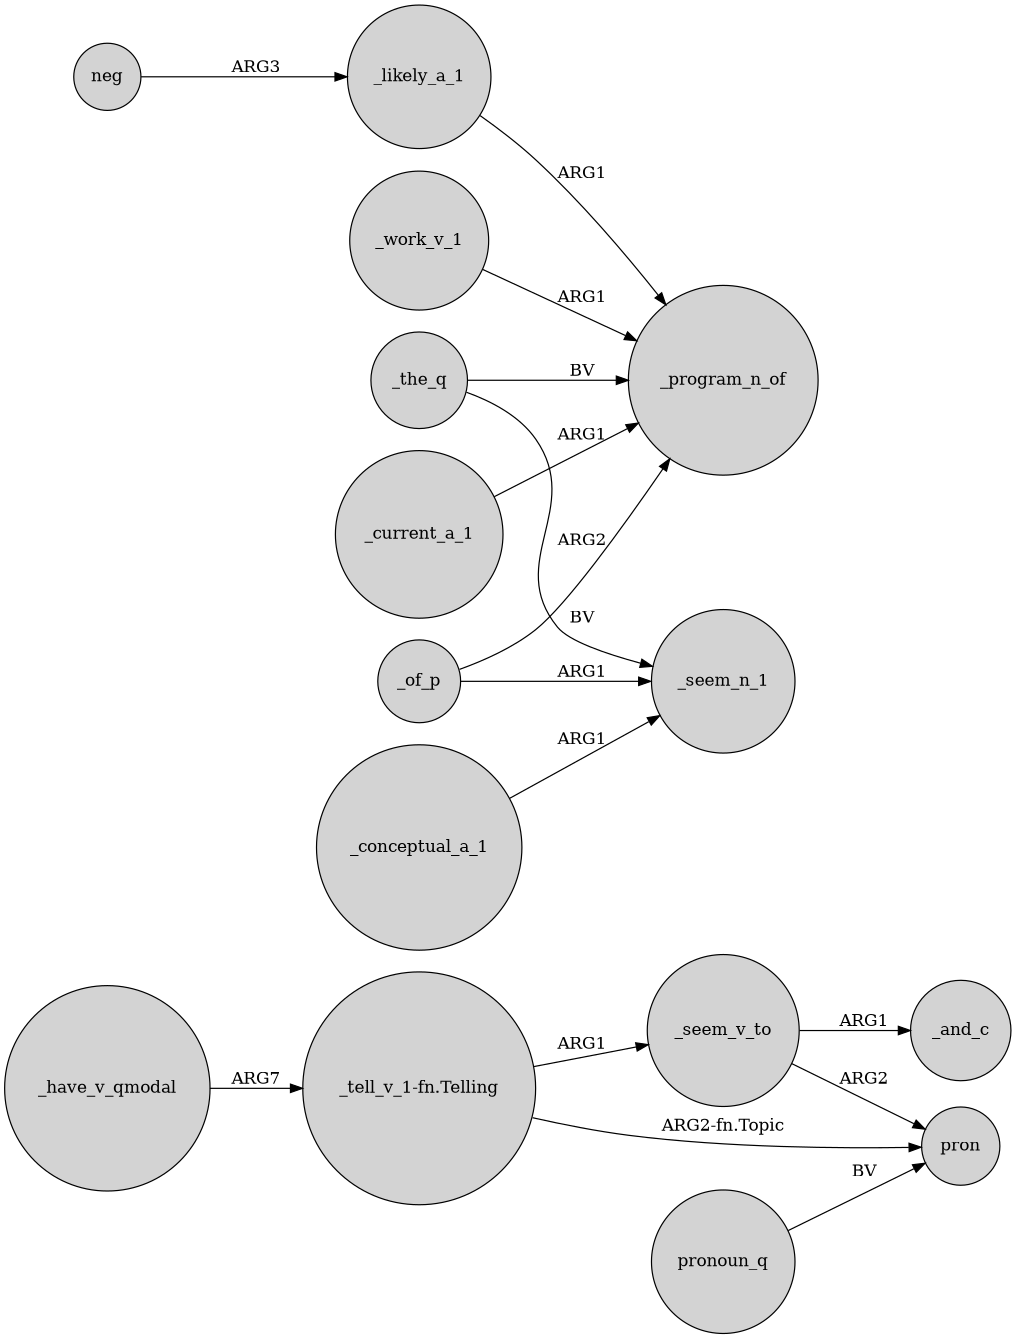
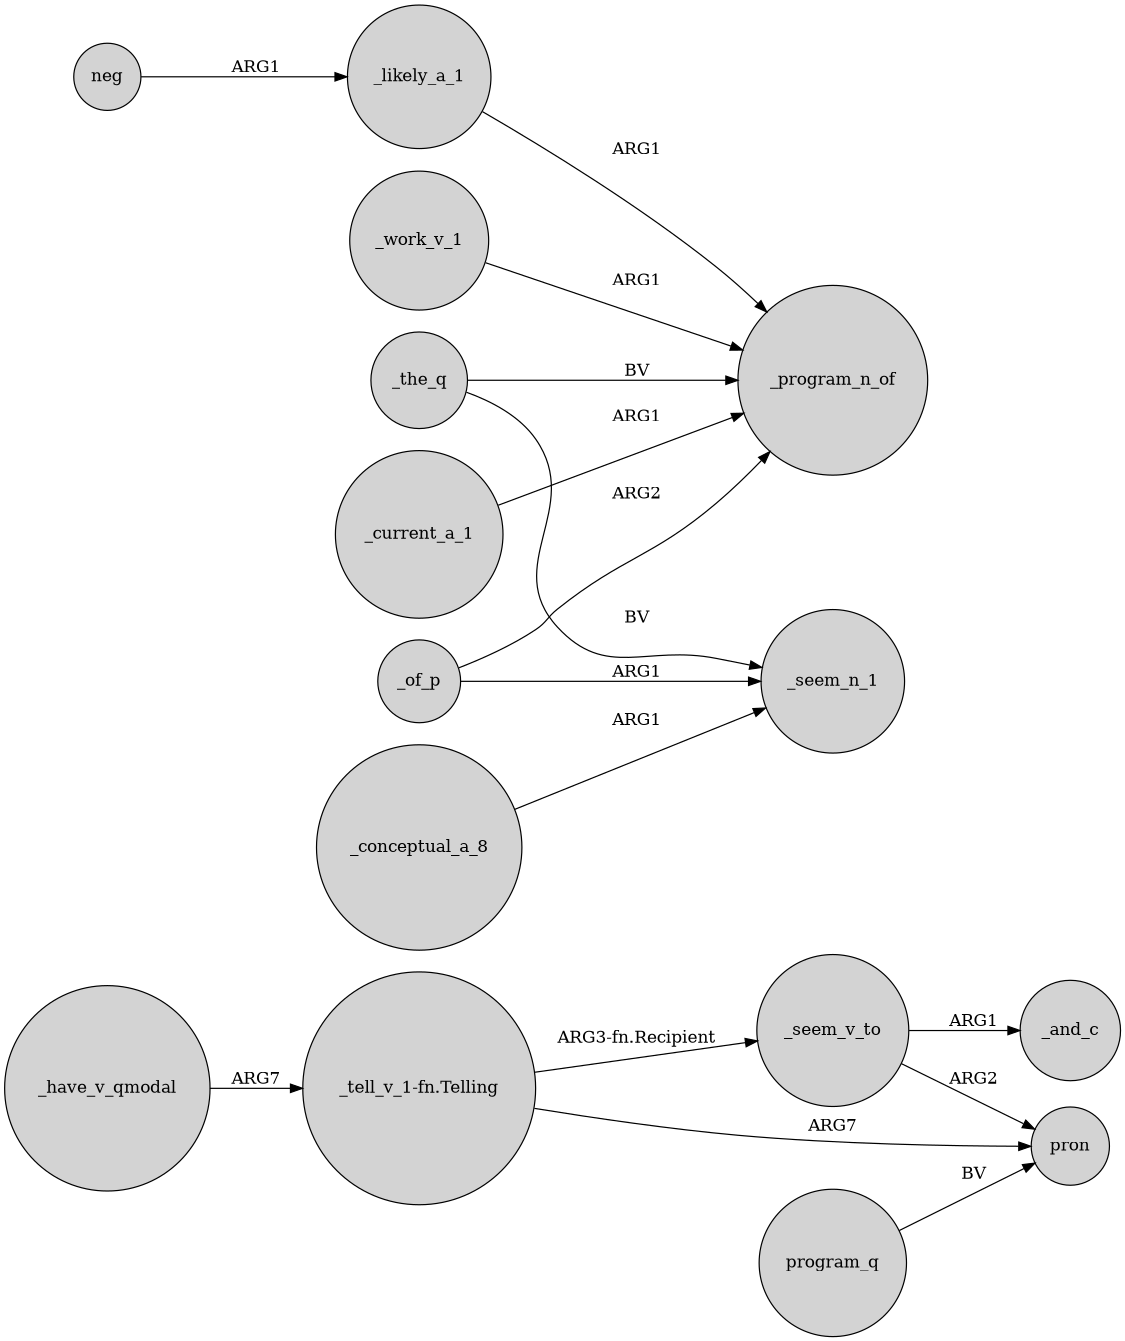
(256, 68) -> (256, 68)
(419, 848) -> (419, 848)
(582, 1044) -> (637, 1038)
(723, 1126) -> (833, 1126)
(723, 1262) -> (833, 1263)
